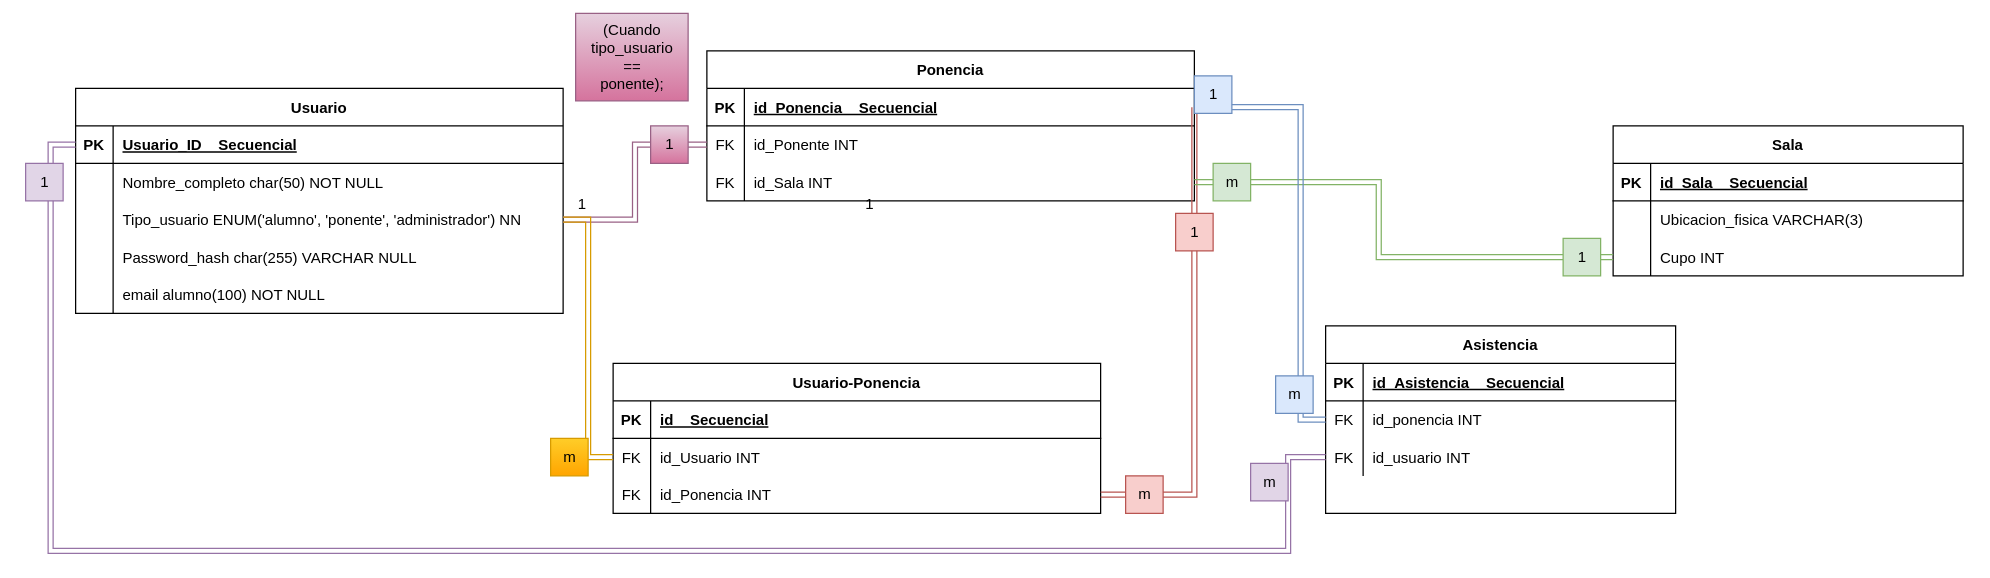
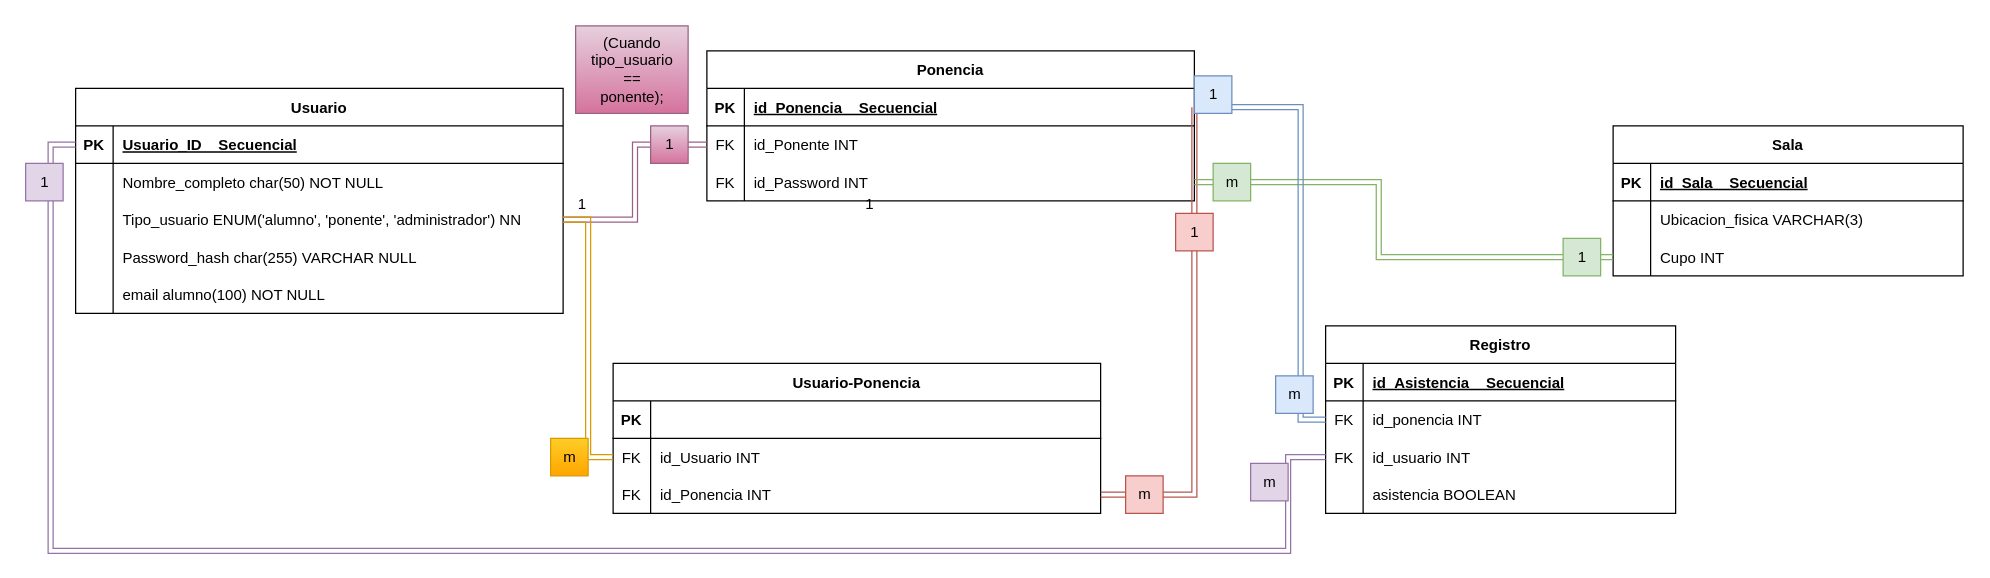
(632, 57) -> (632, 69)
(794, 183) -> (813, 183)
(1500, 345) -> (1500, 345)
(876, 419) -> none
none -> (1519, 494)
